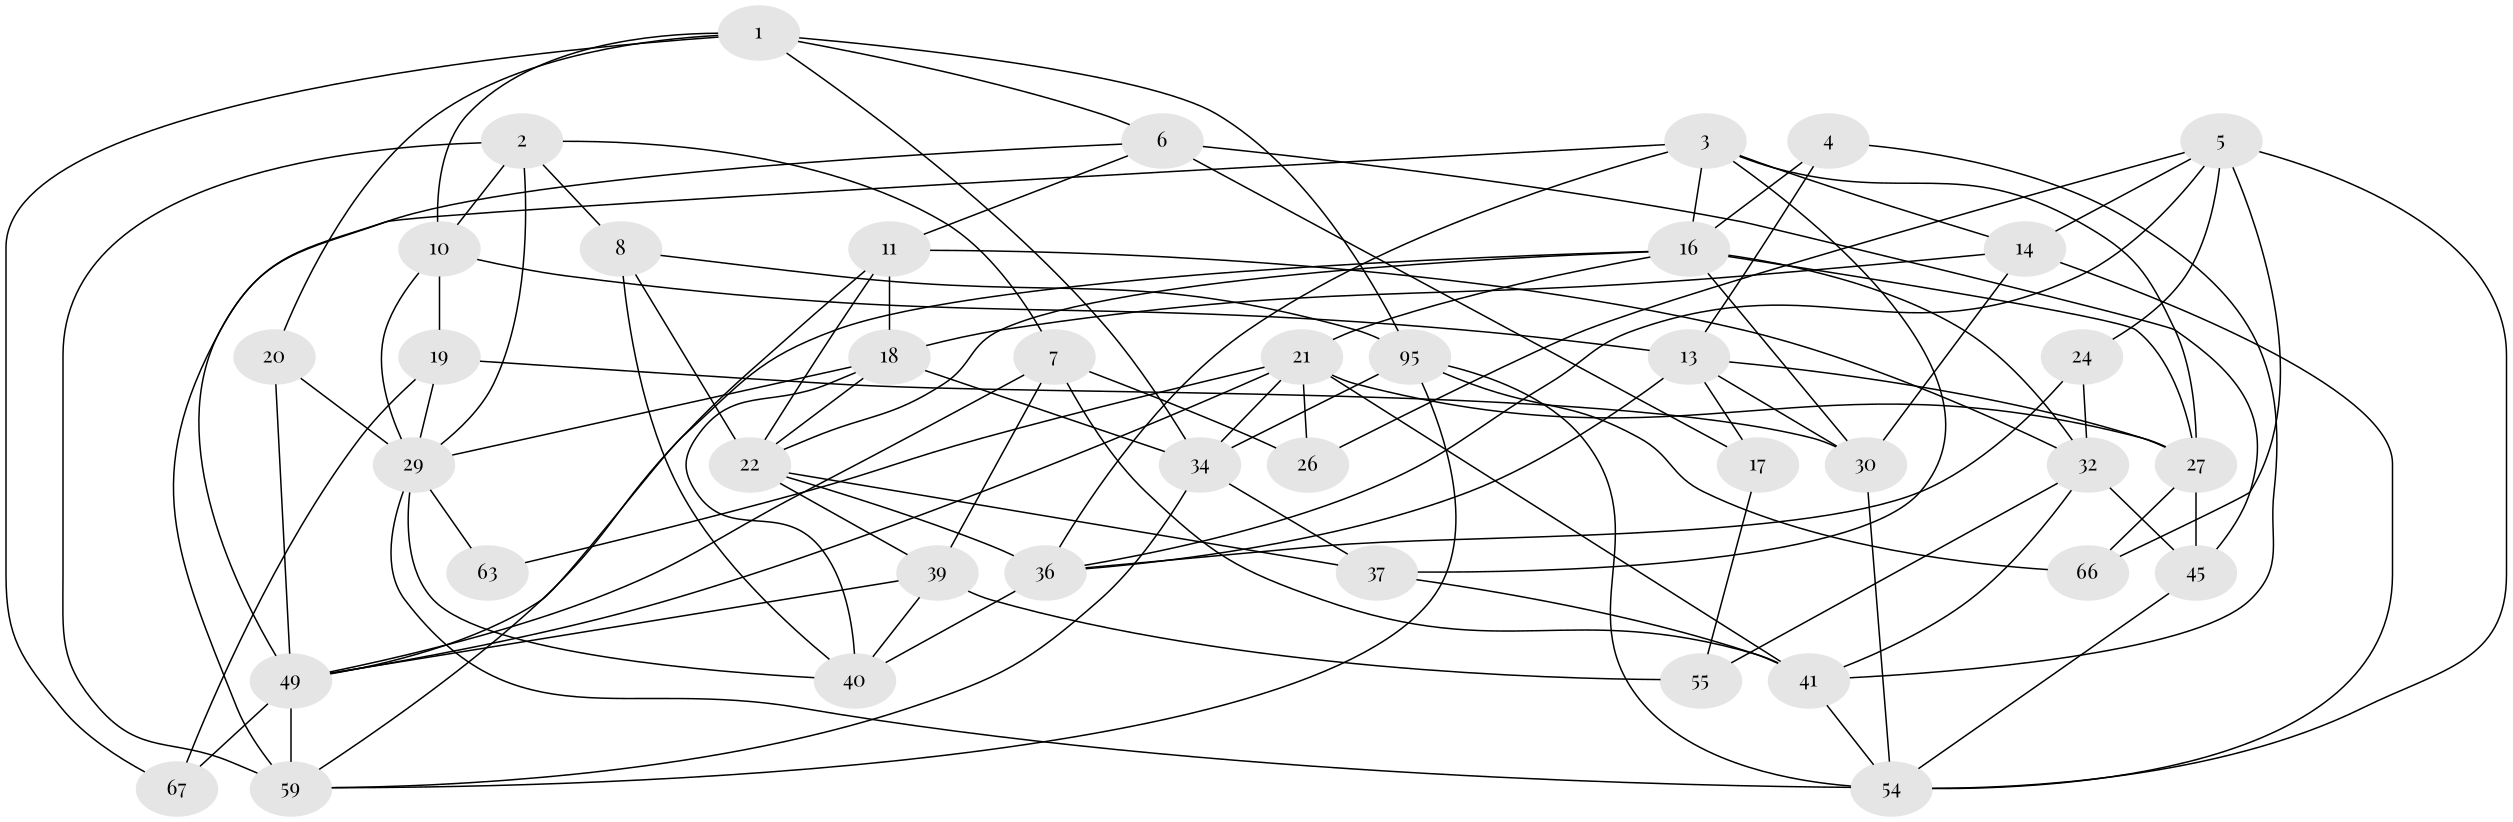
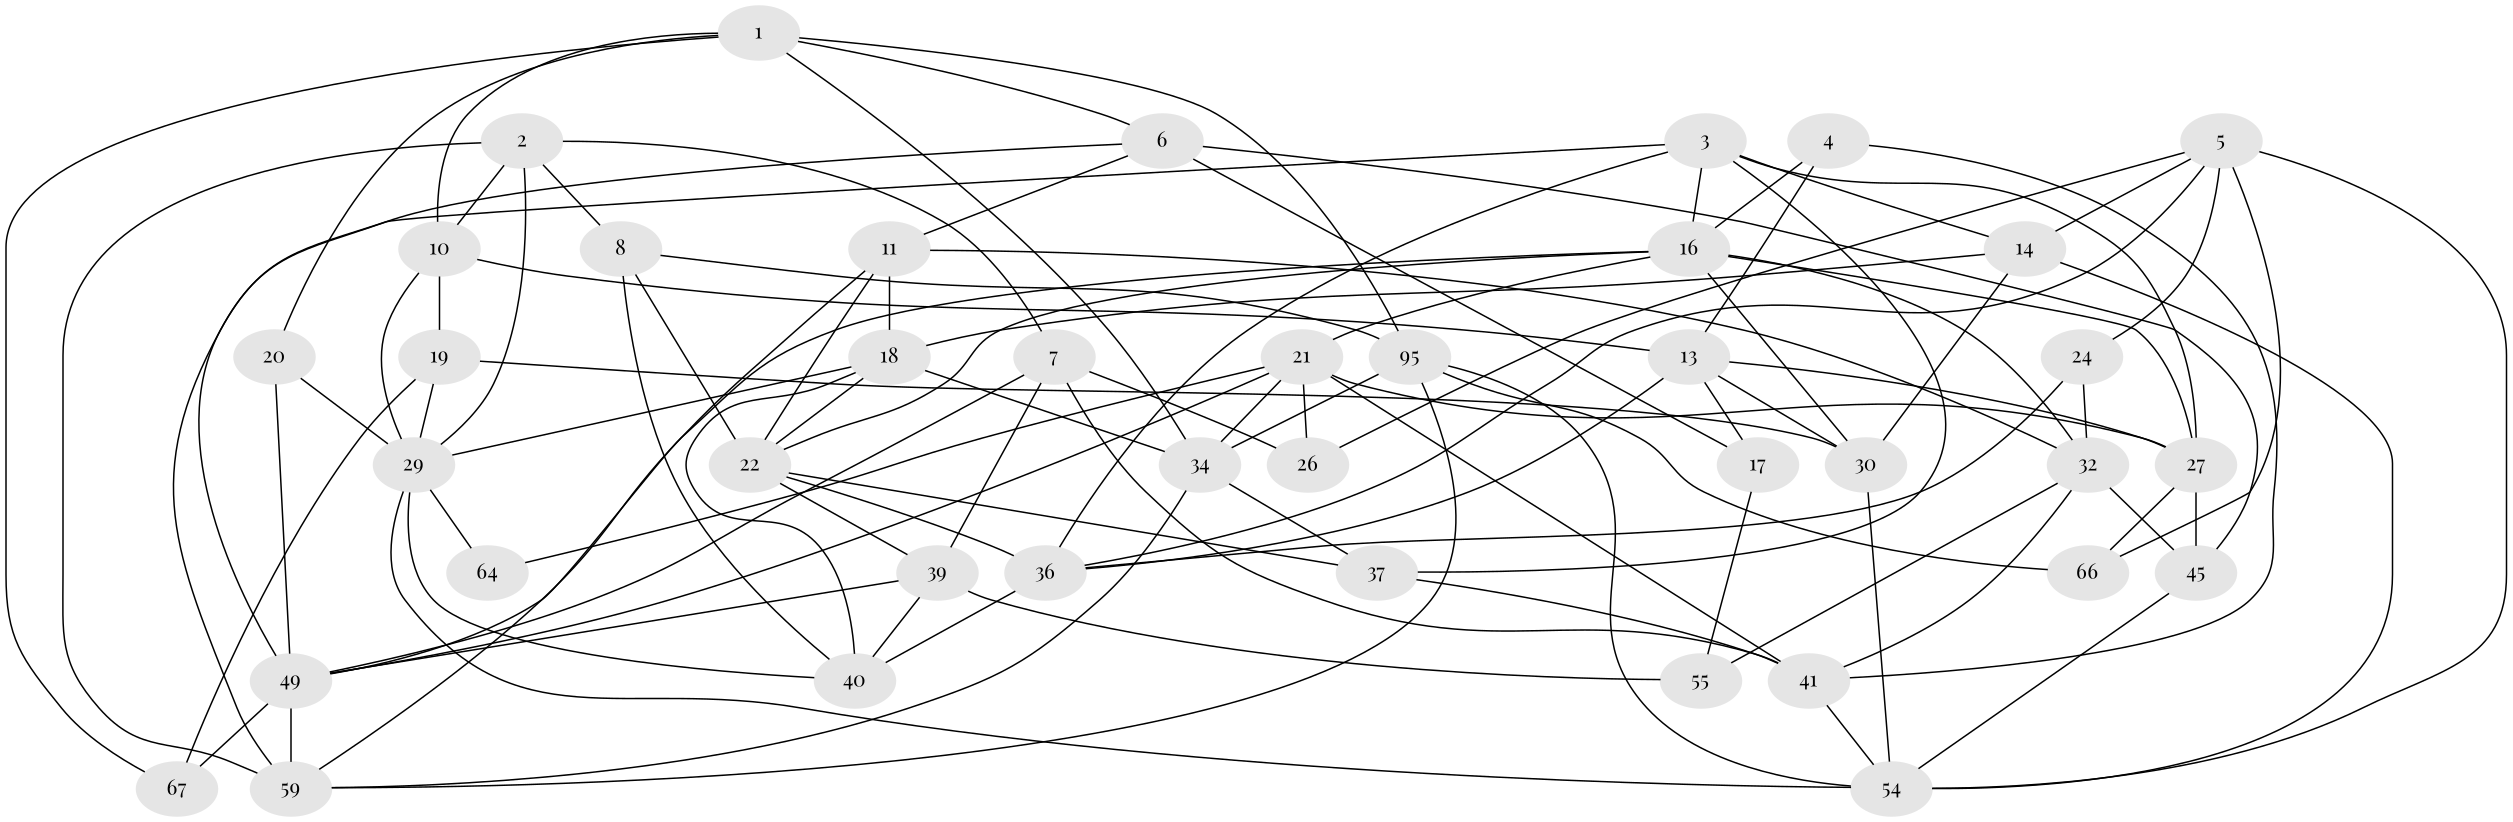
(488, 573) -> (488, 573)
